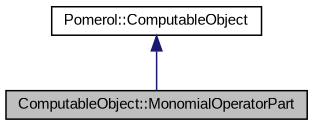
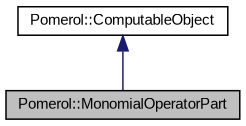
(157, 105) -> (123, 105)
